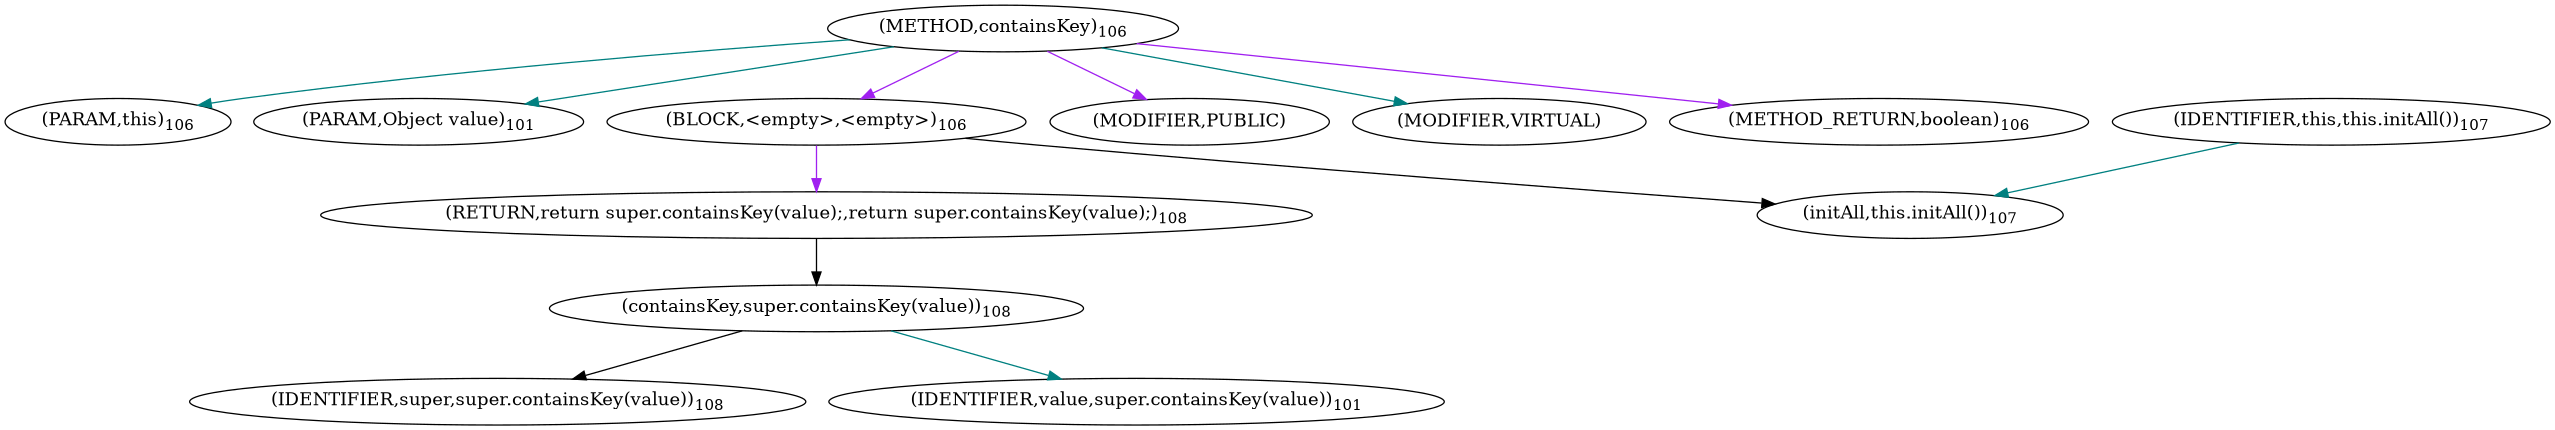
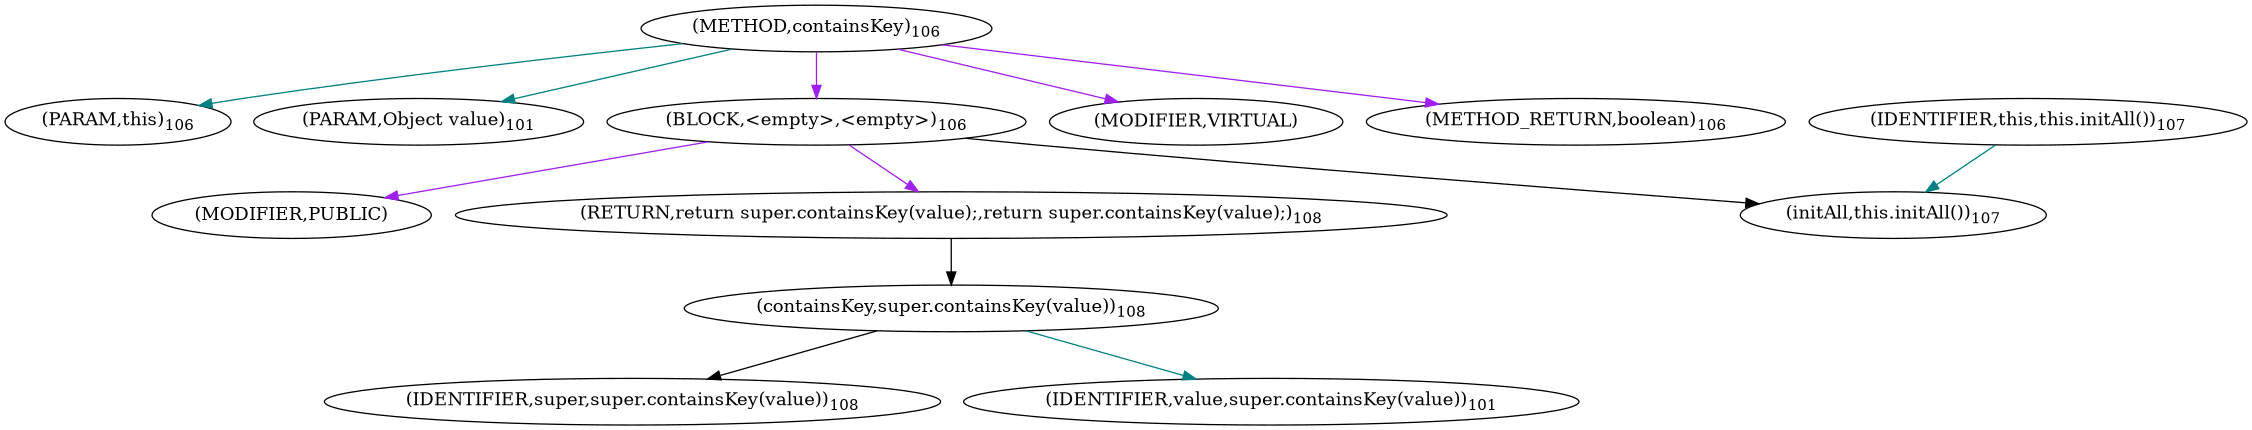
(1091, 72) -> (553, 169)
(1248, 75) -> (1002, 74)
